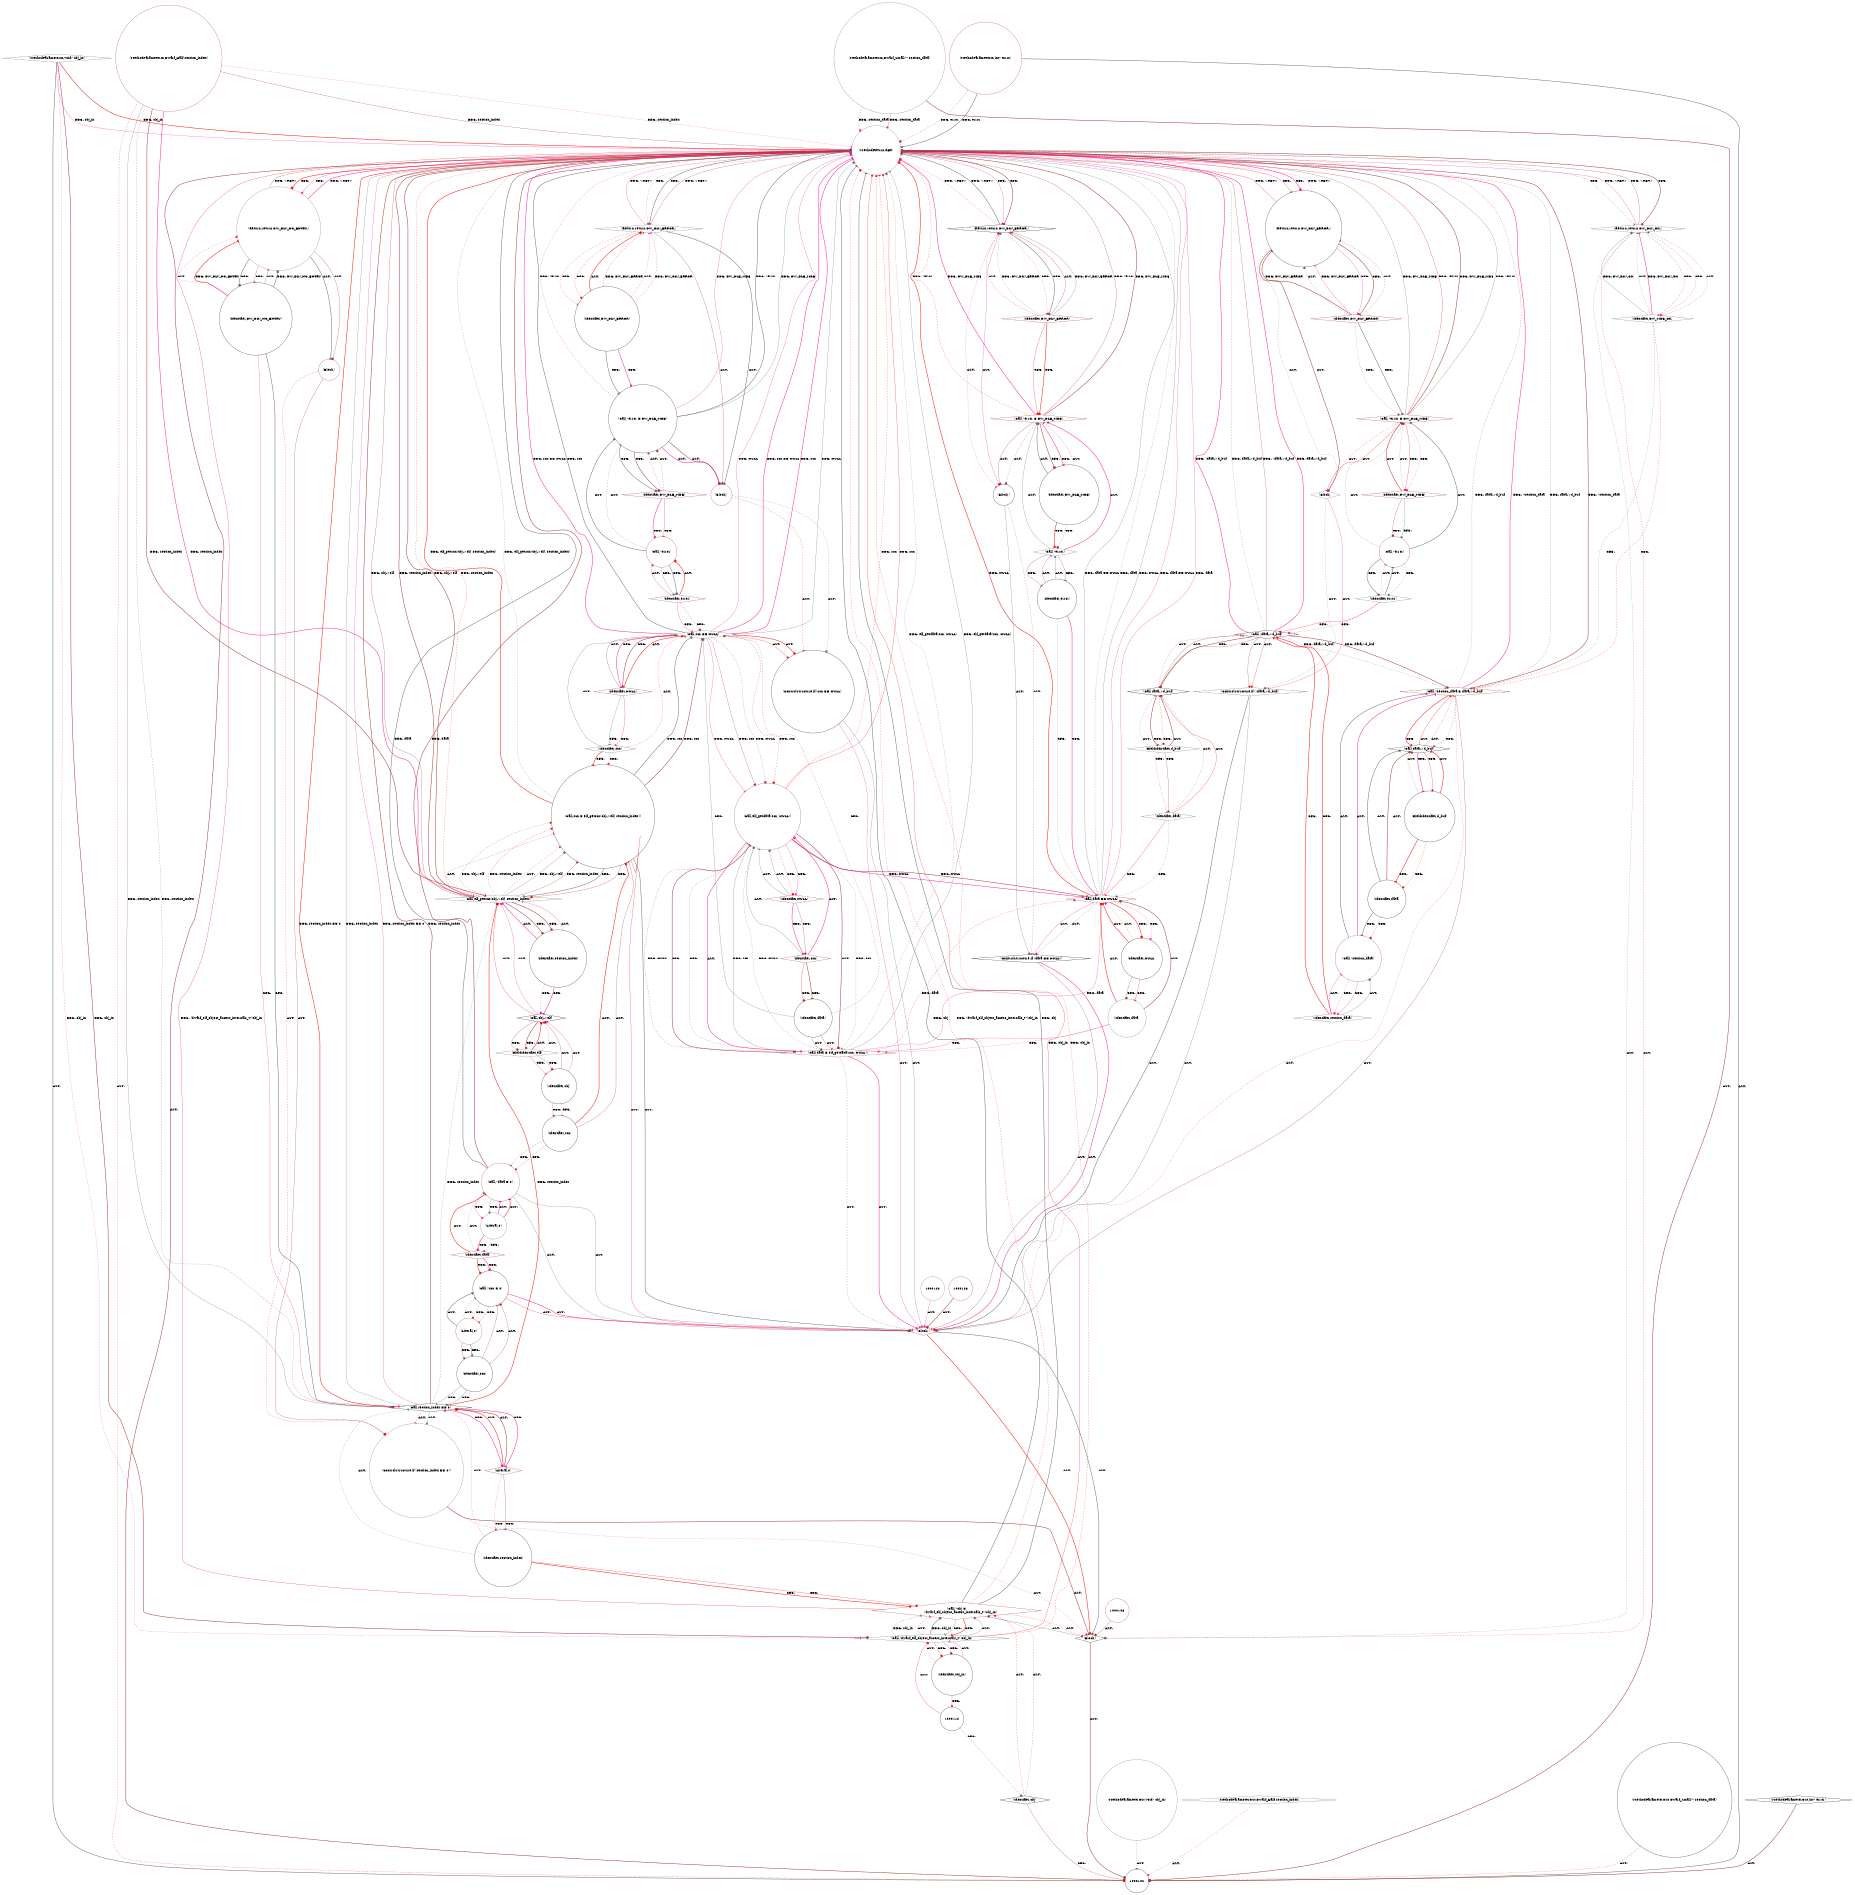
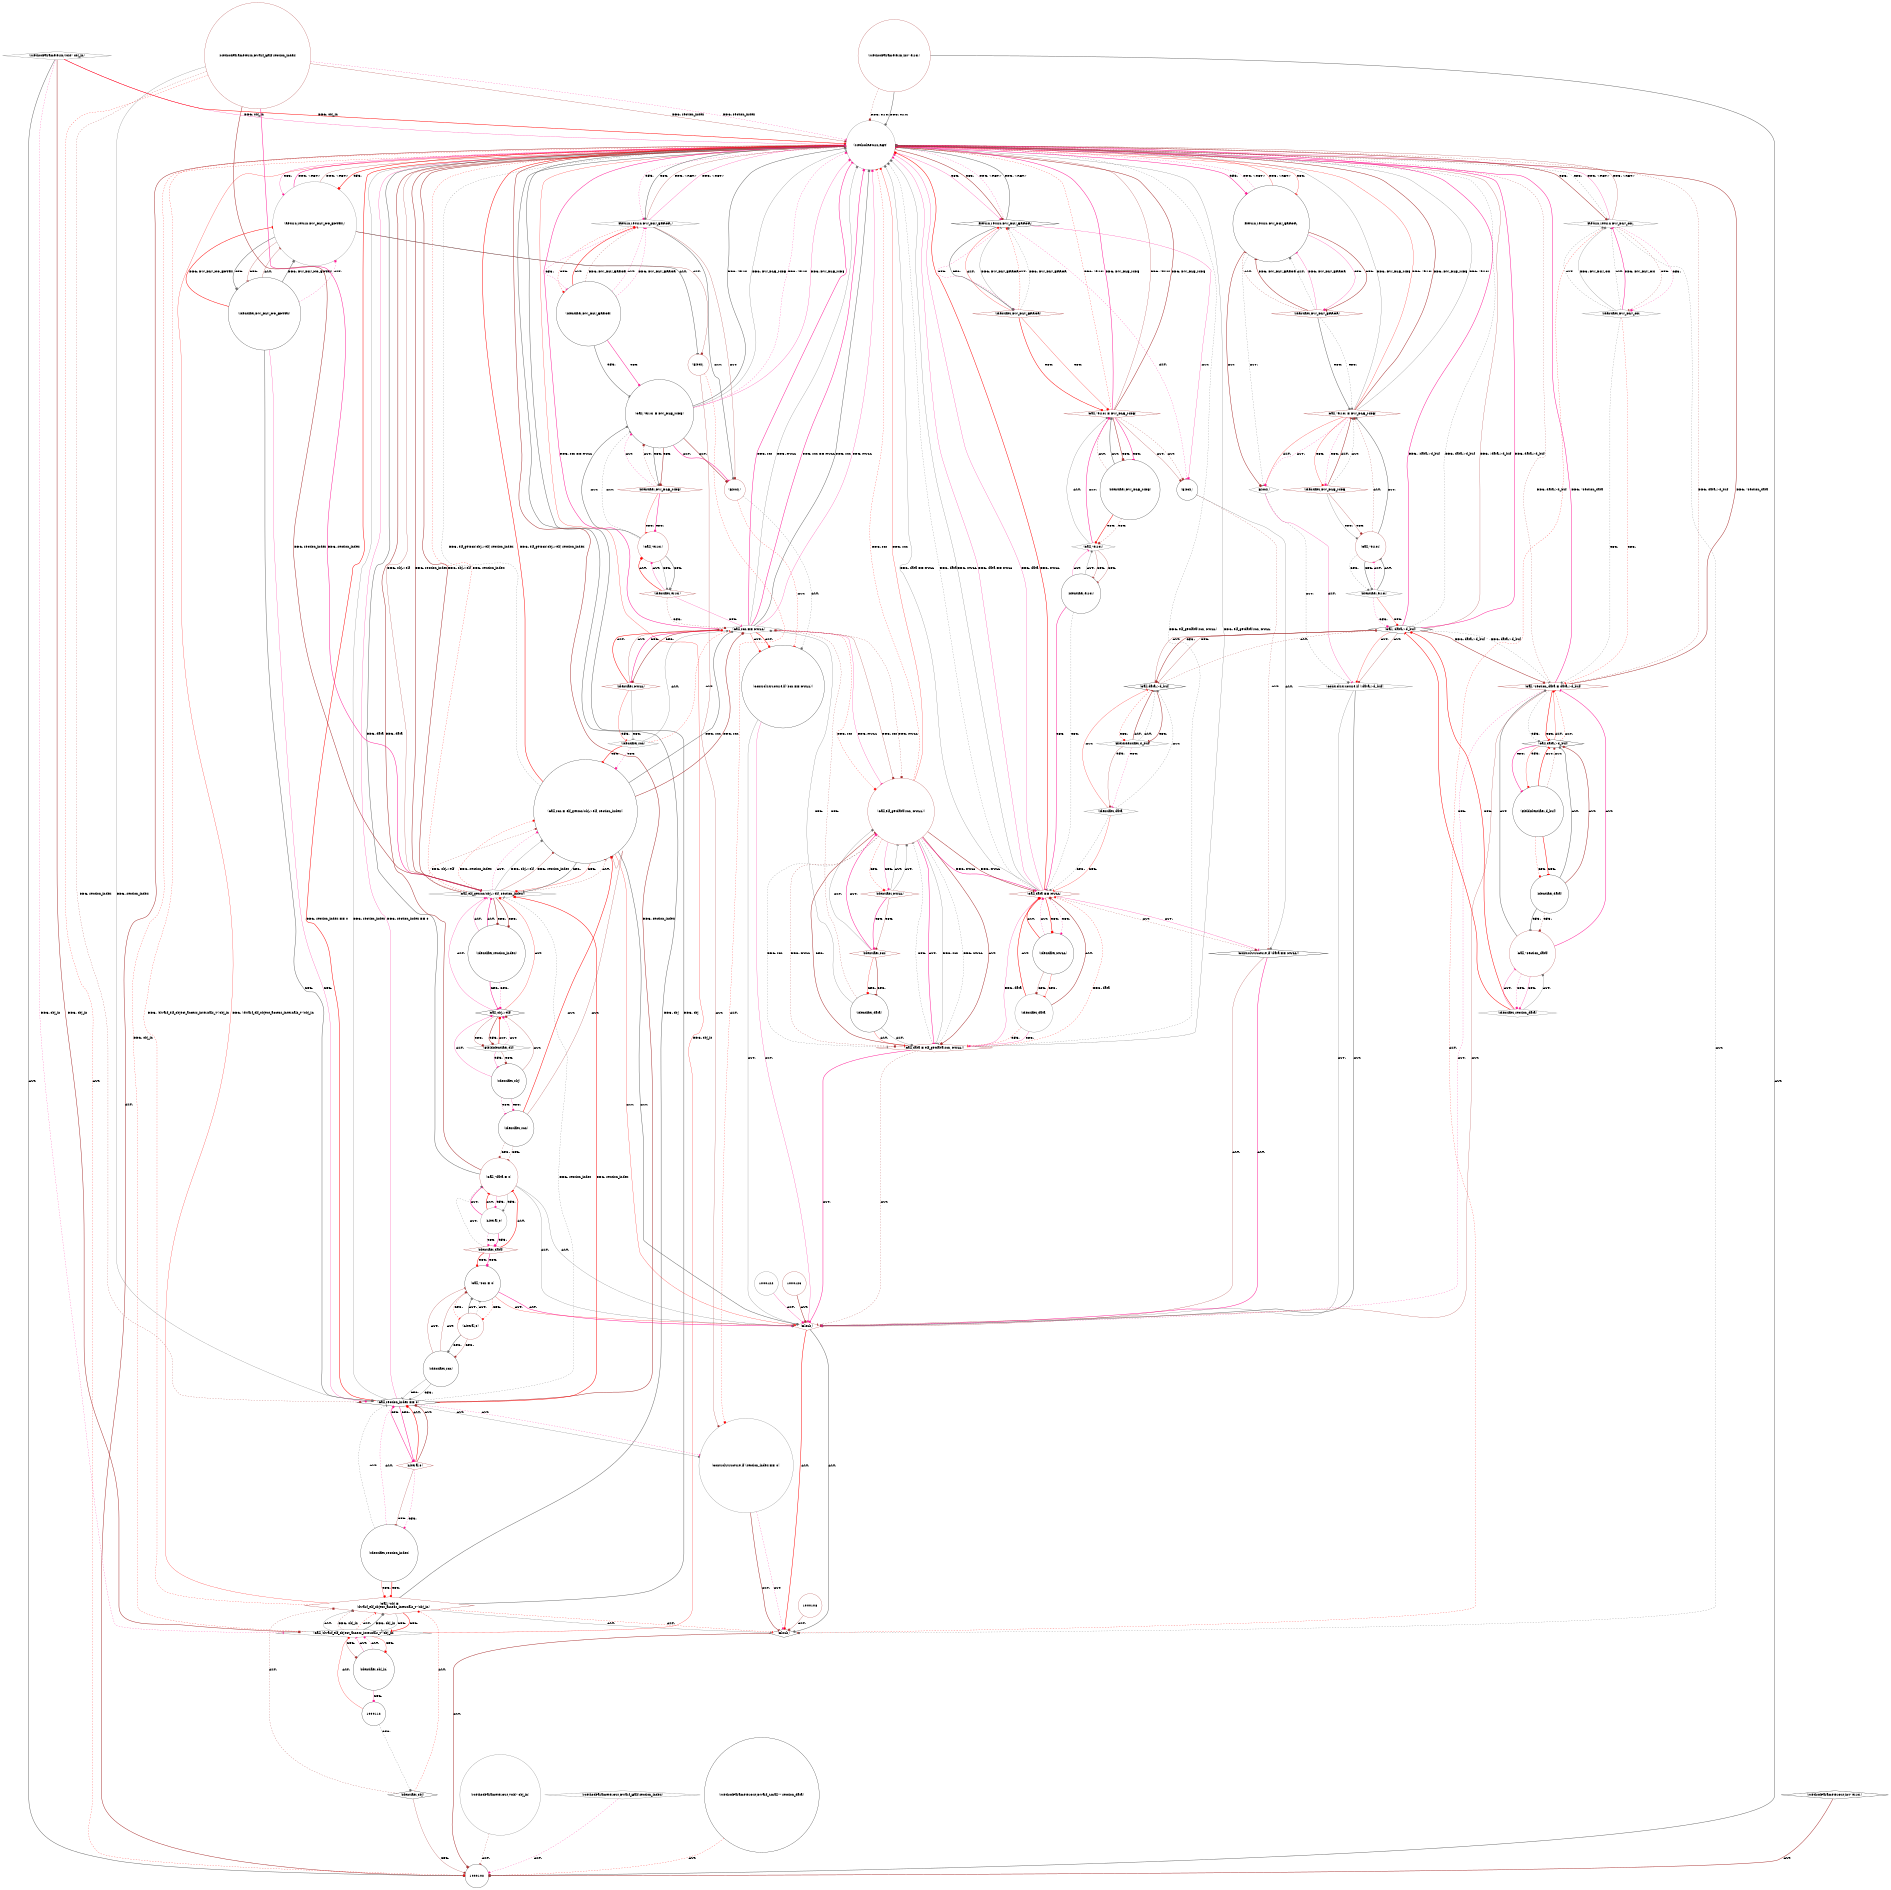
(890, 58) -> none
(1653, 319) -> (1621, 314)
